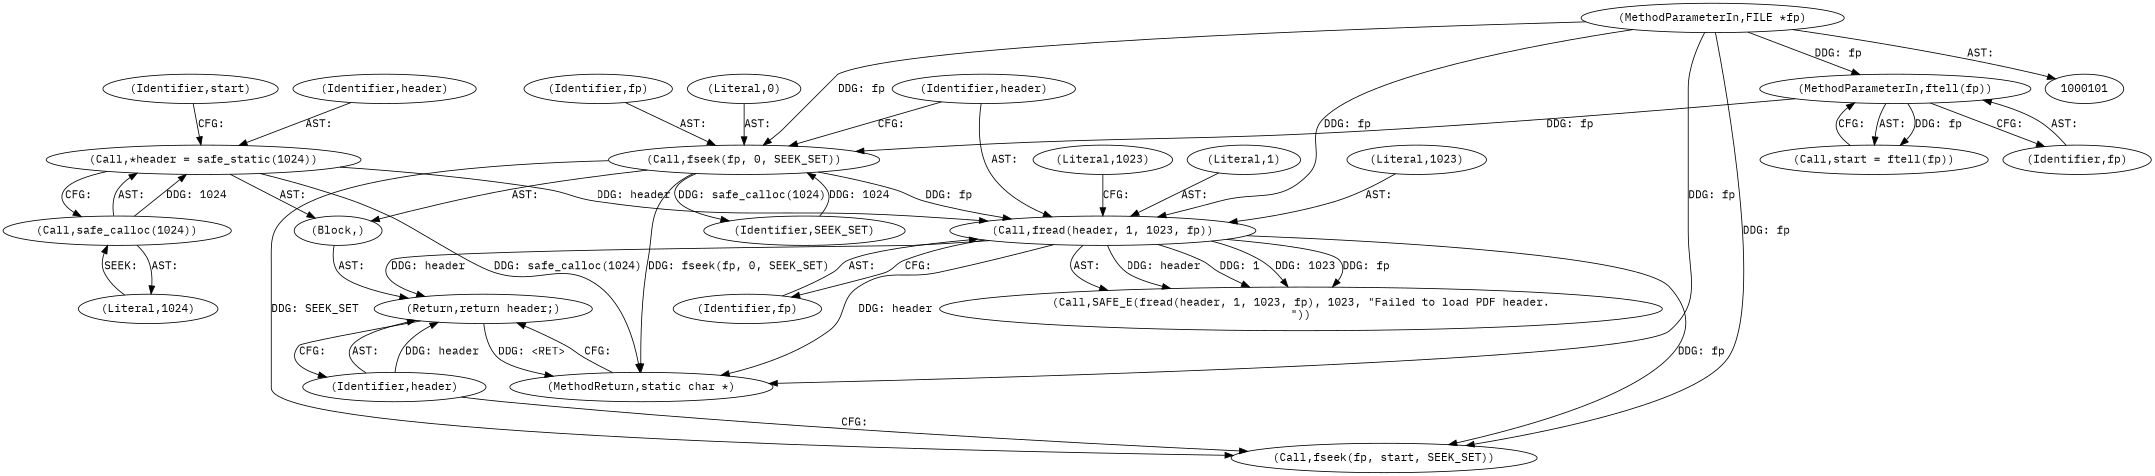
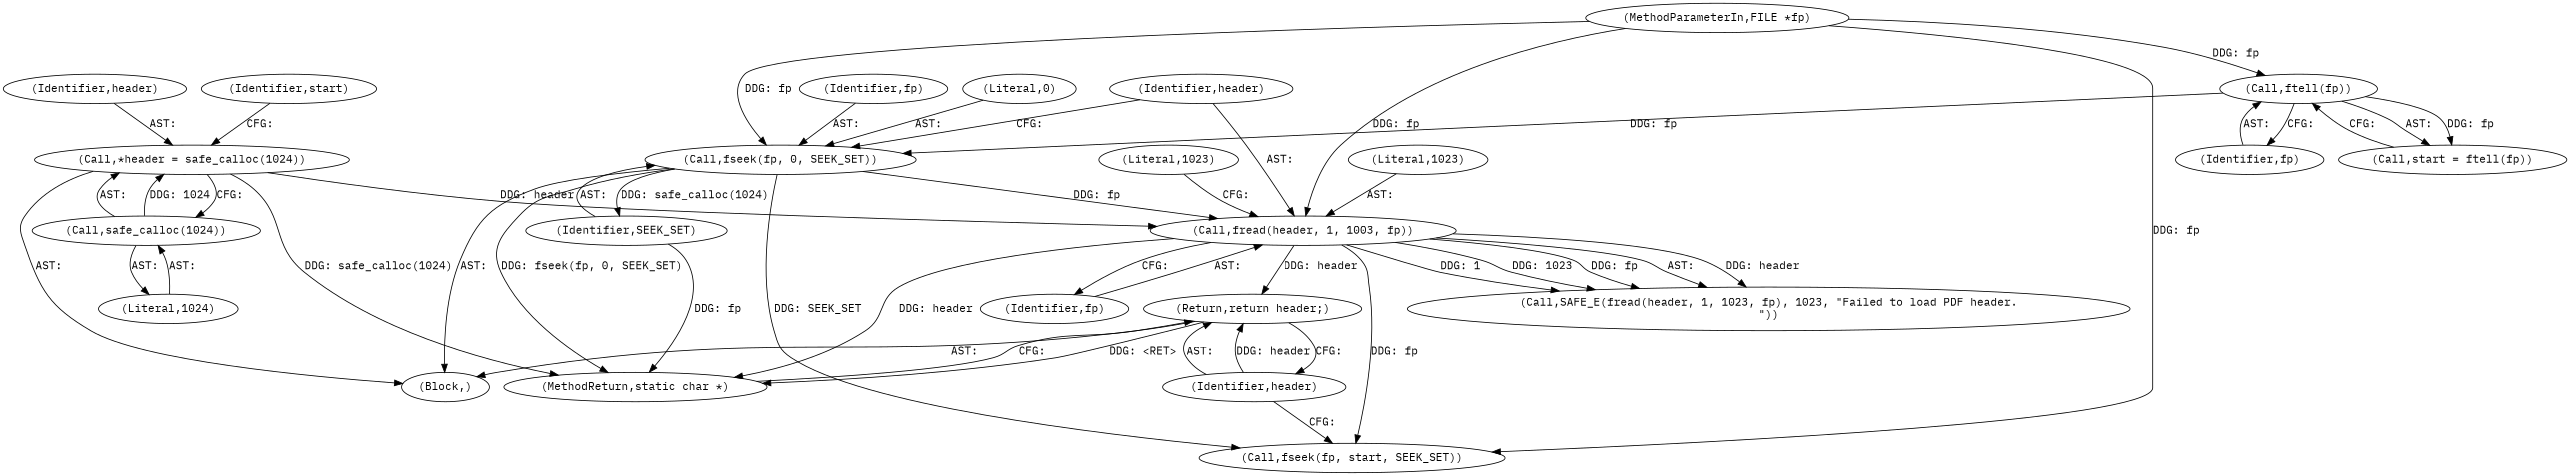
(1895, 89) -> (2299, 89)
(2084, 89) -> none
(204, 160) -> (192, 160)
(1244, 160) -> none
(859, 195) -> (597, 195)
(1103, 231) -> (1303, 231)
(125, 266) -> (186, 266)
(354, 283) -> (858, 347)
(1378, 362) -> (690, 305)
